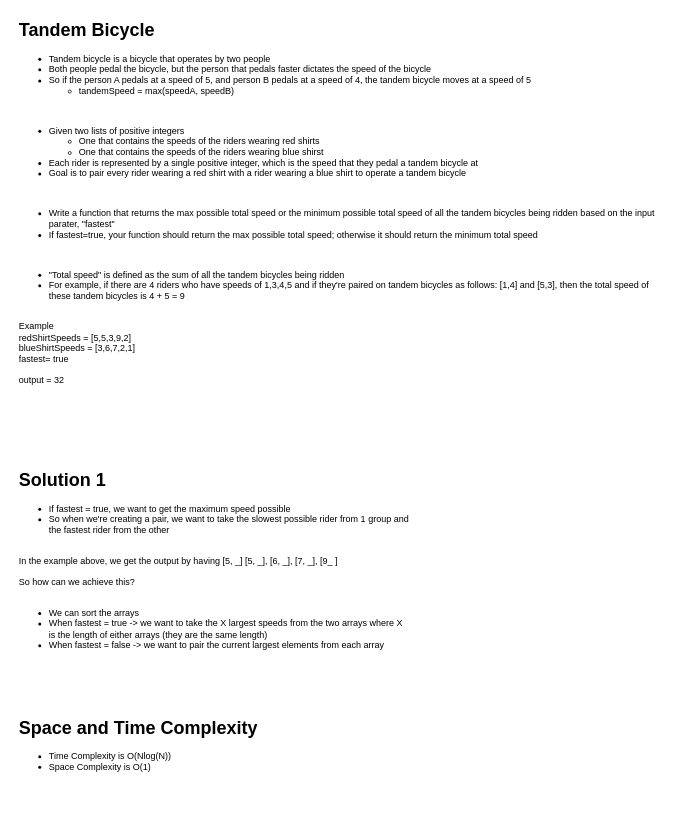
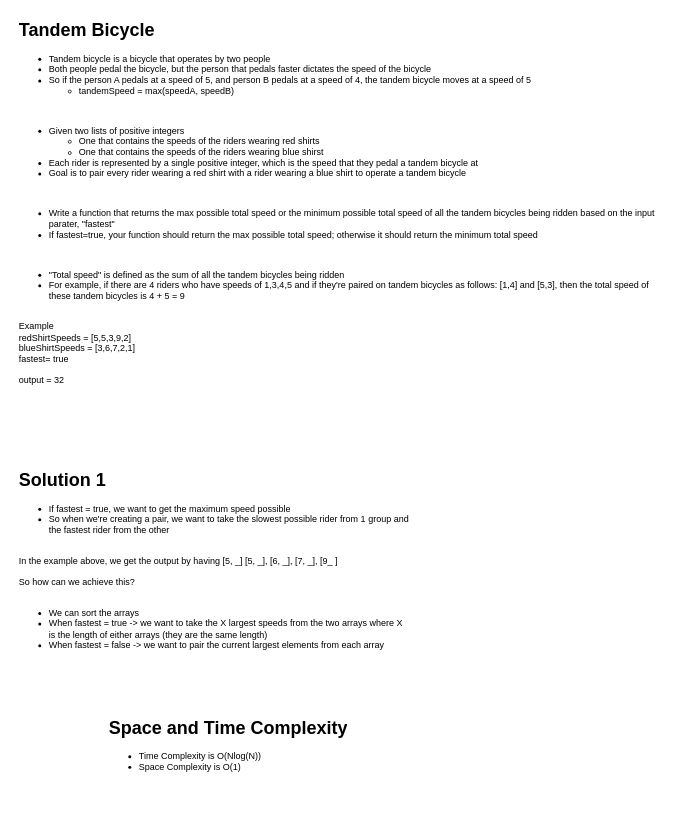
(154, 758) -> (244, 758)
